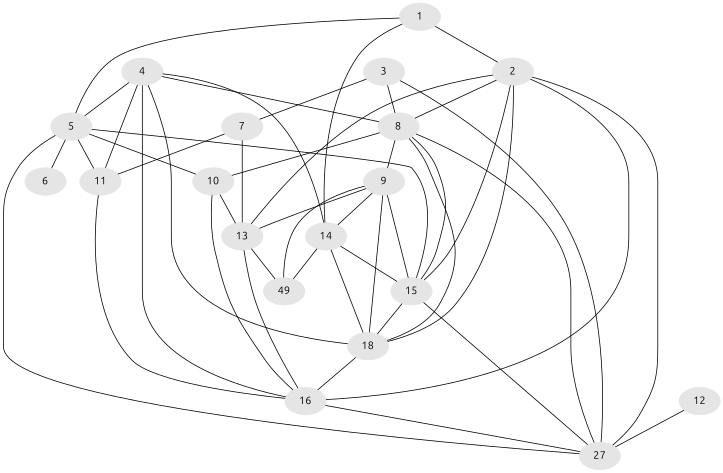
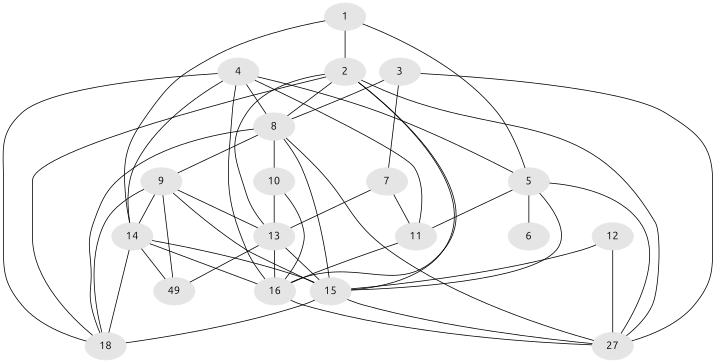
(137, 152) -> none
none -> (302, 264)
none -> (475, 273)
(337, 374) -> (204, 264)
